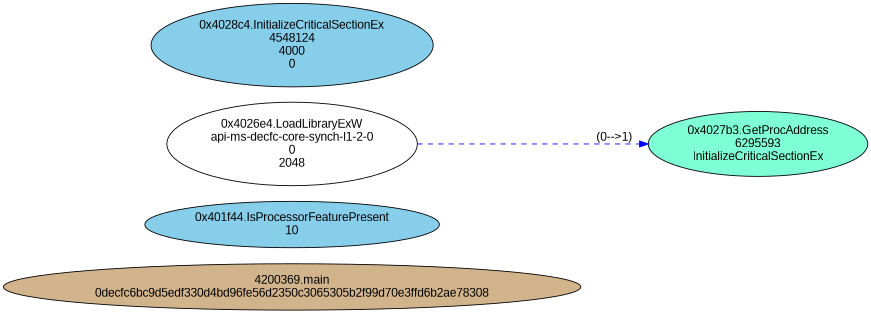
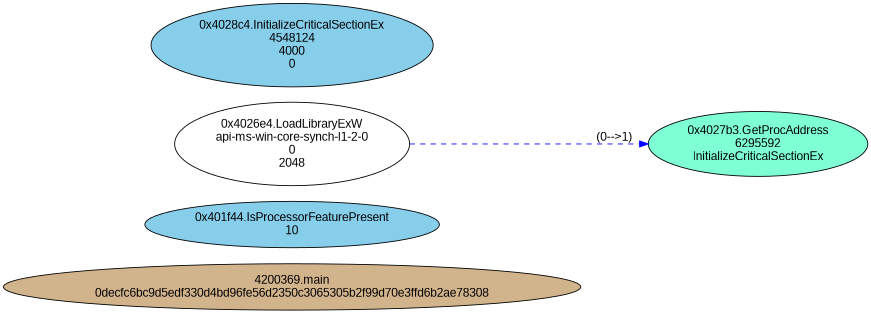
(292, 144) -> (292, 144)
(758, 144) -> (758, 144)
